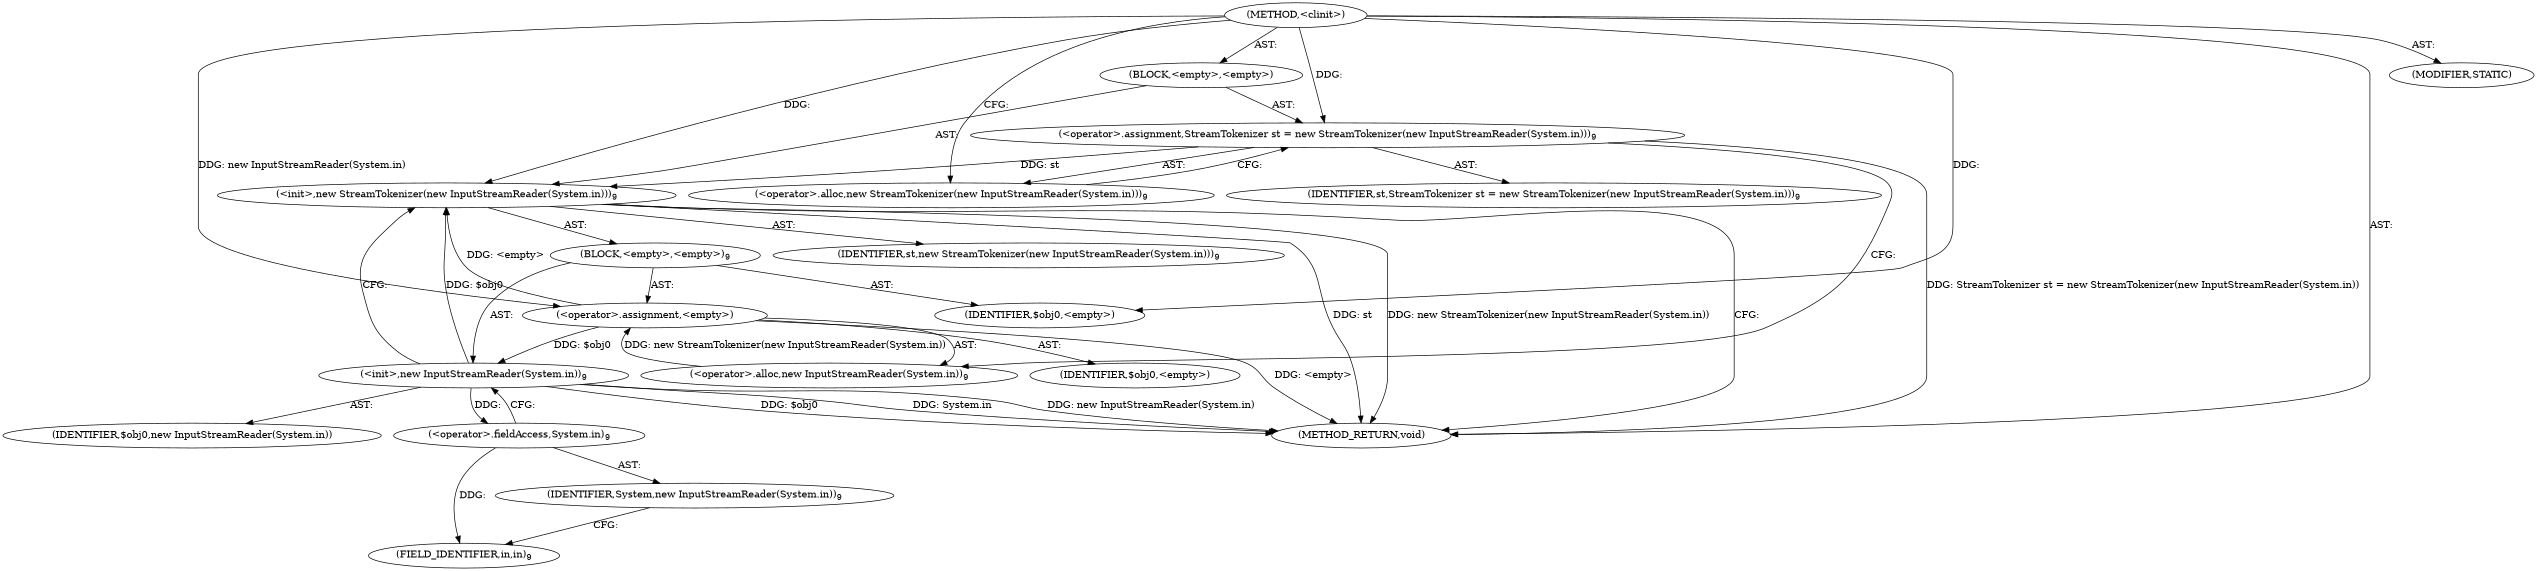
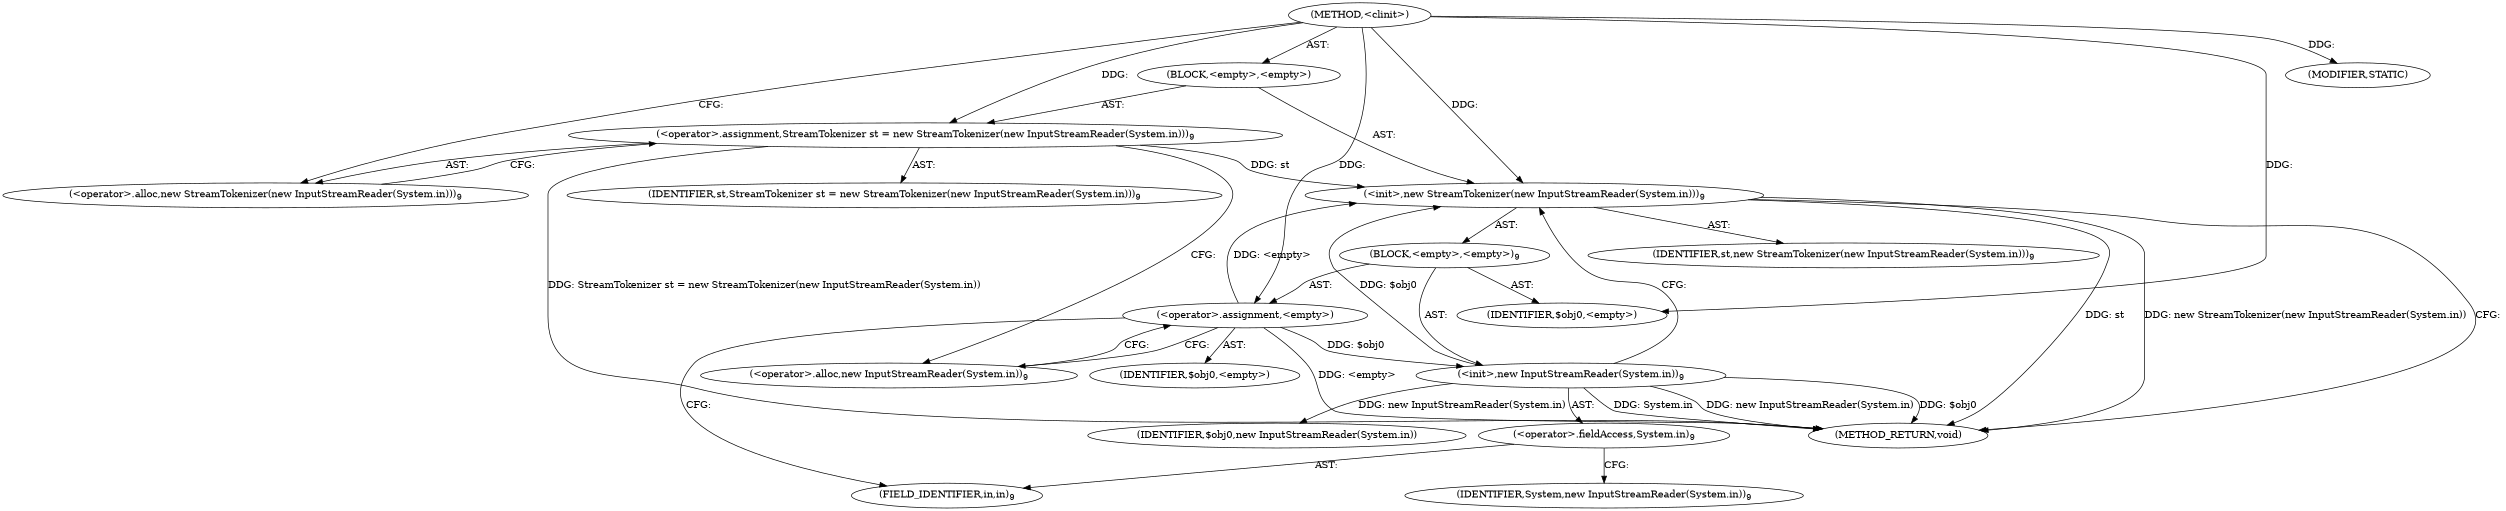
(2425, 45) -> (2323, 45)
(302, 165) -> (1354, 165)
(2370, 180) -> none
(785, 345) -> (1139, 345)
(967, 345) -> (1199, 345)
(363, 406) -> (1462, 406)
(489, 406) -> (1585, 406)
(508, 406) -> none
(631, 466) -> (1618, 466)
(474, 496) -> (1328, 466)
(581, 525) -> (777, 340)
